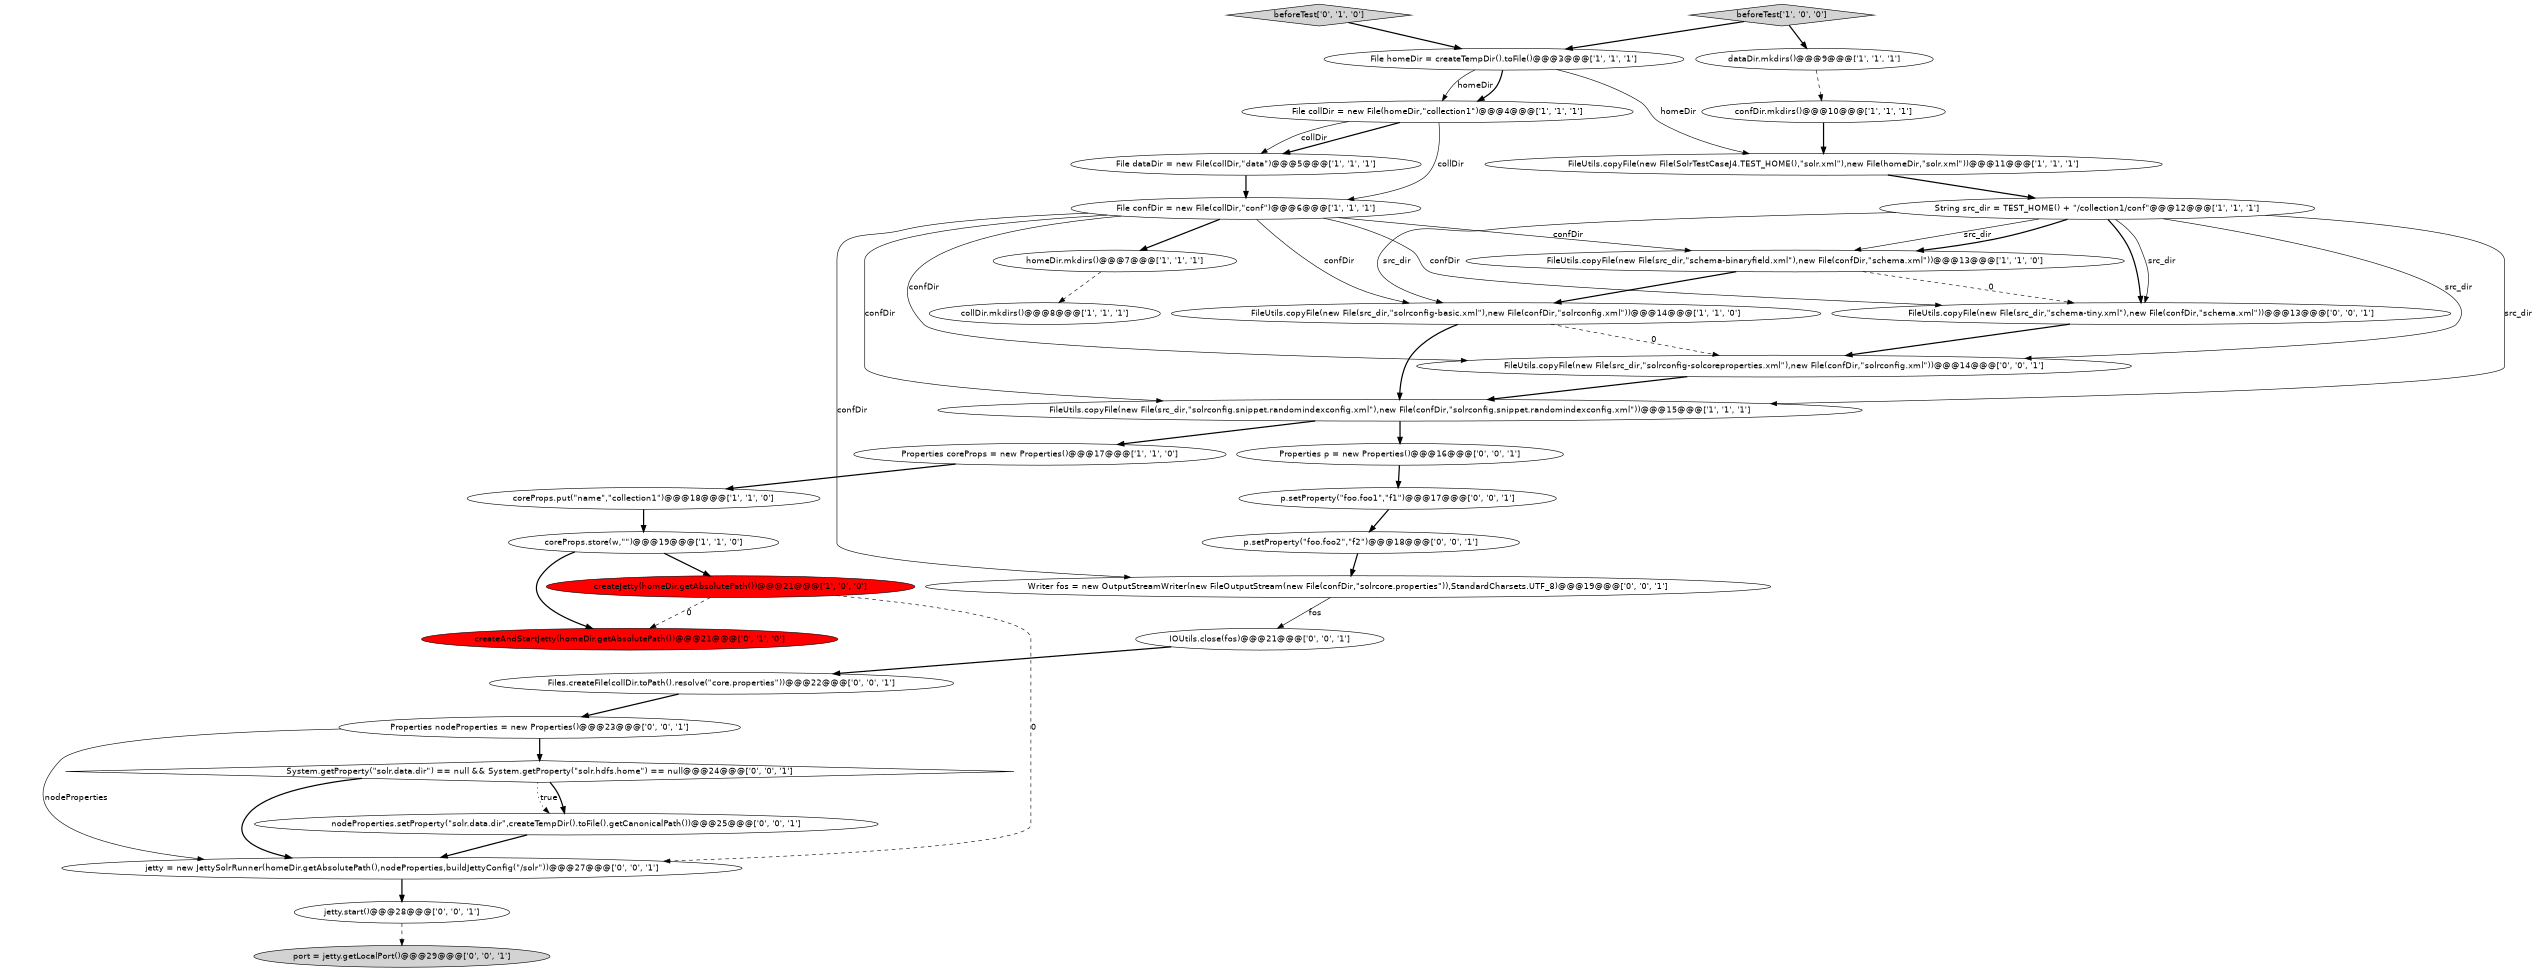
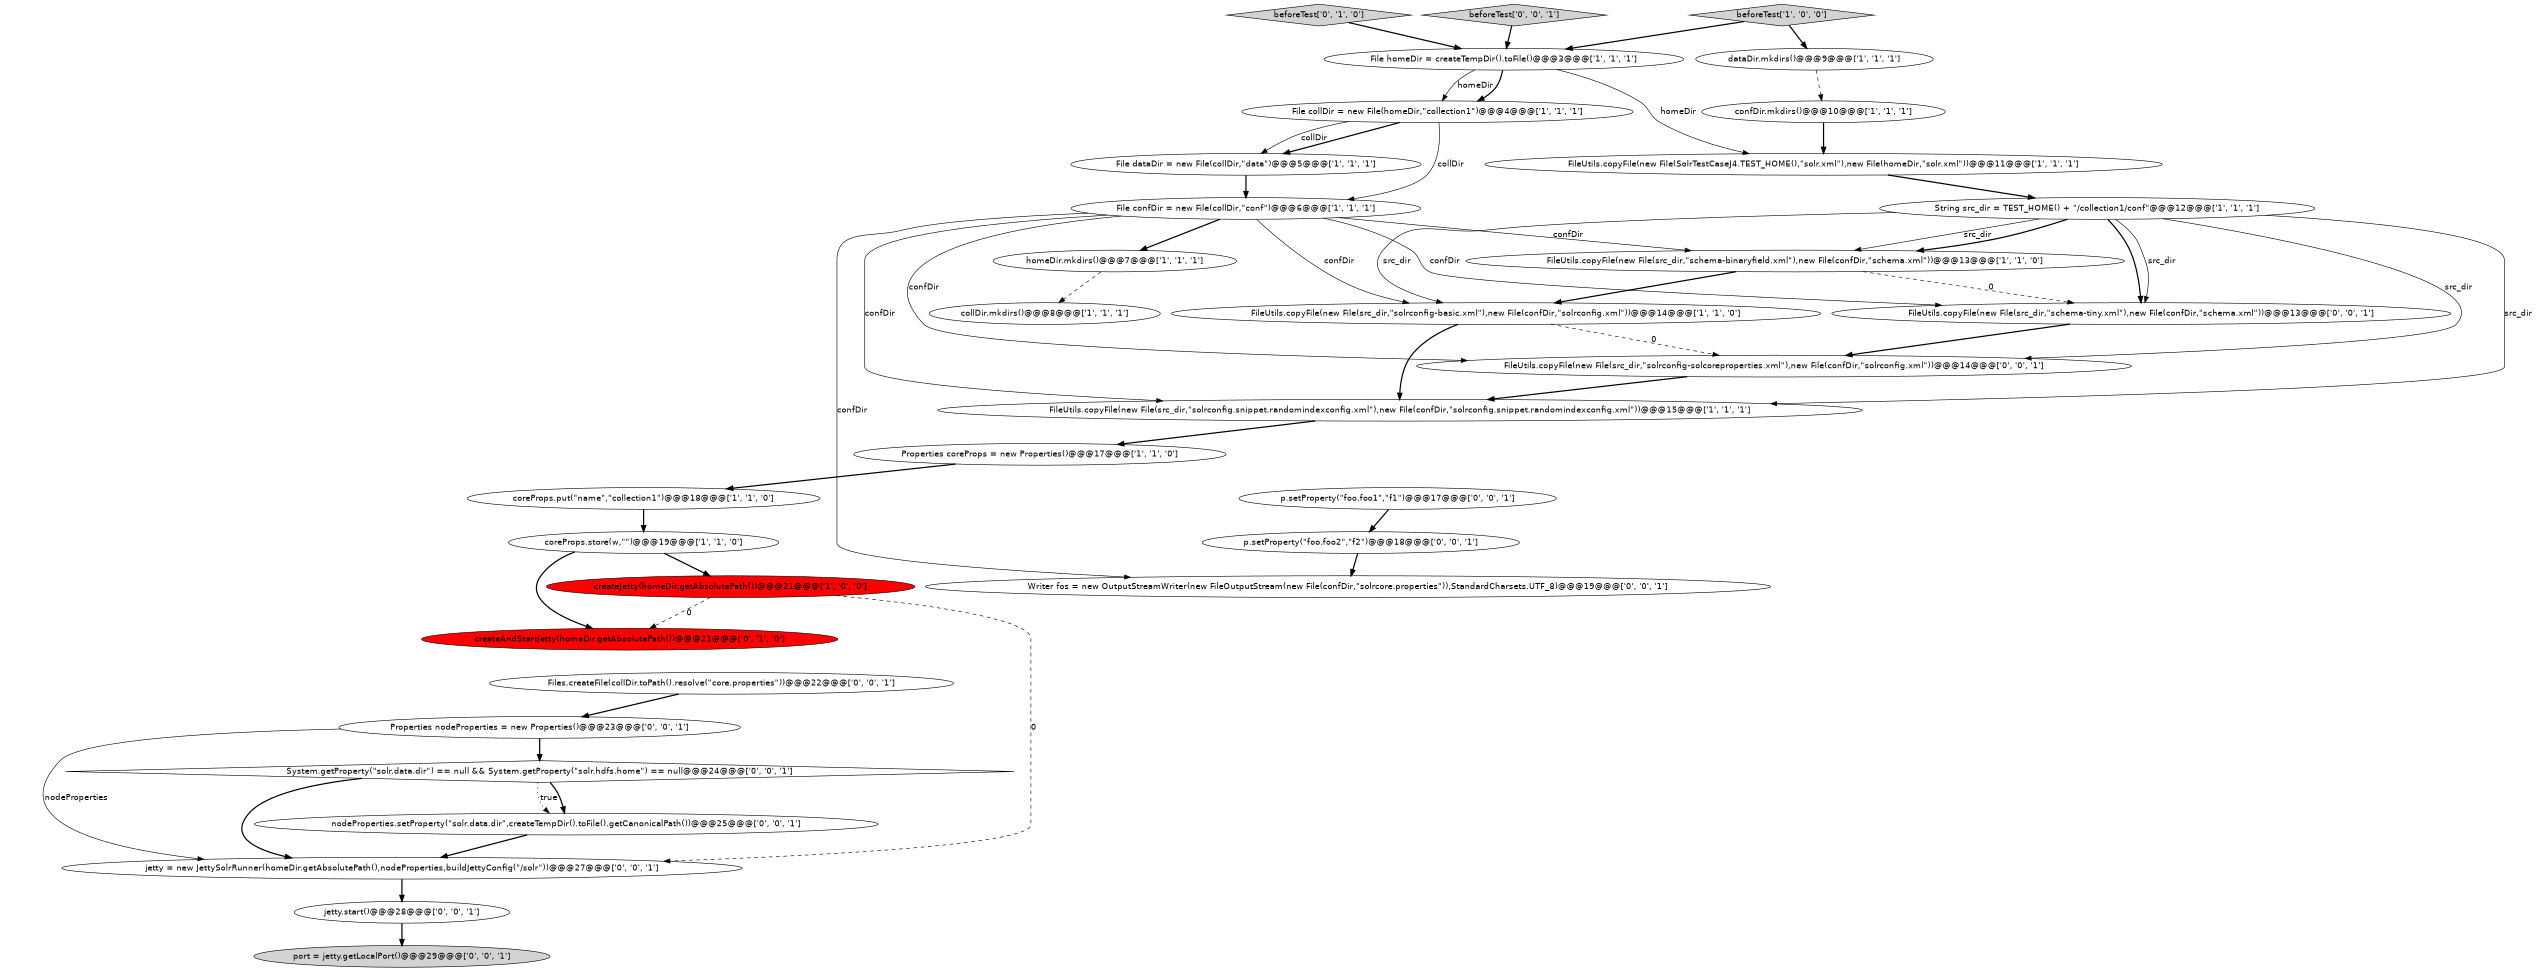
none -> (1514, 15)
(1400, 454) -> none
(1260, 639) -> none
(402, 931) -> (402, 931)
